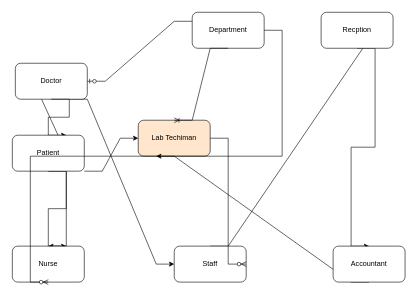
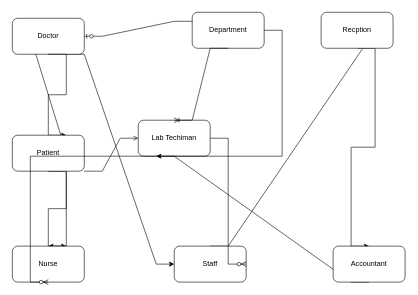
(51, 81) -> (48, 36)
(132, 138) -> (134, 138)
(174, 138) -> (174, 138)
